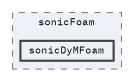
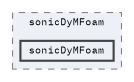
(67, 23) -> (67, 23)
